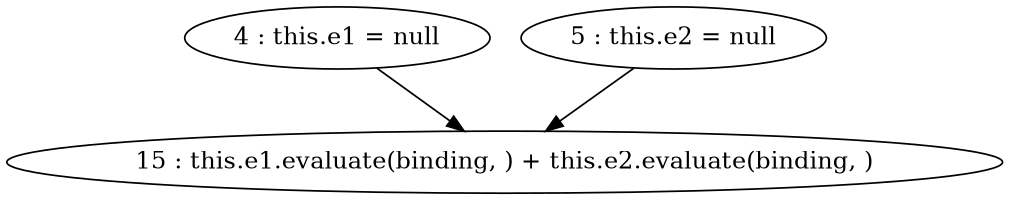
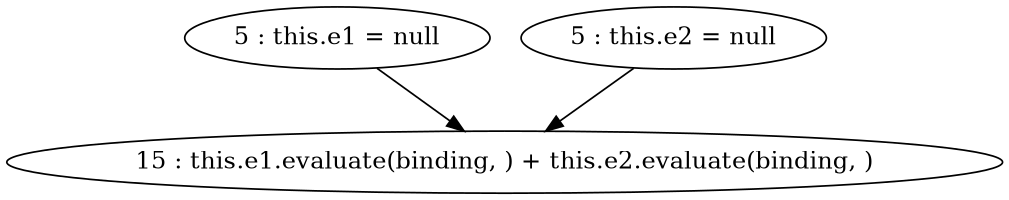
(337, 38) -> (337, 38)
